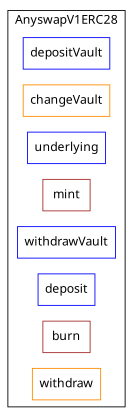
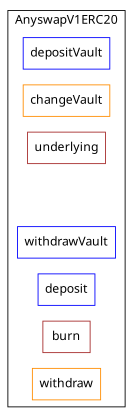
(66, 21) -> (66, 21)
(66, 148) -> (66, 148)
(66, 195) -> none
